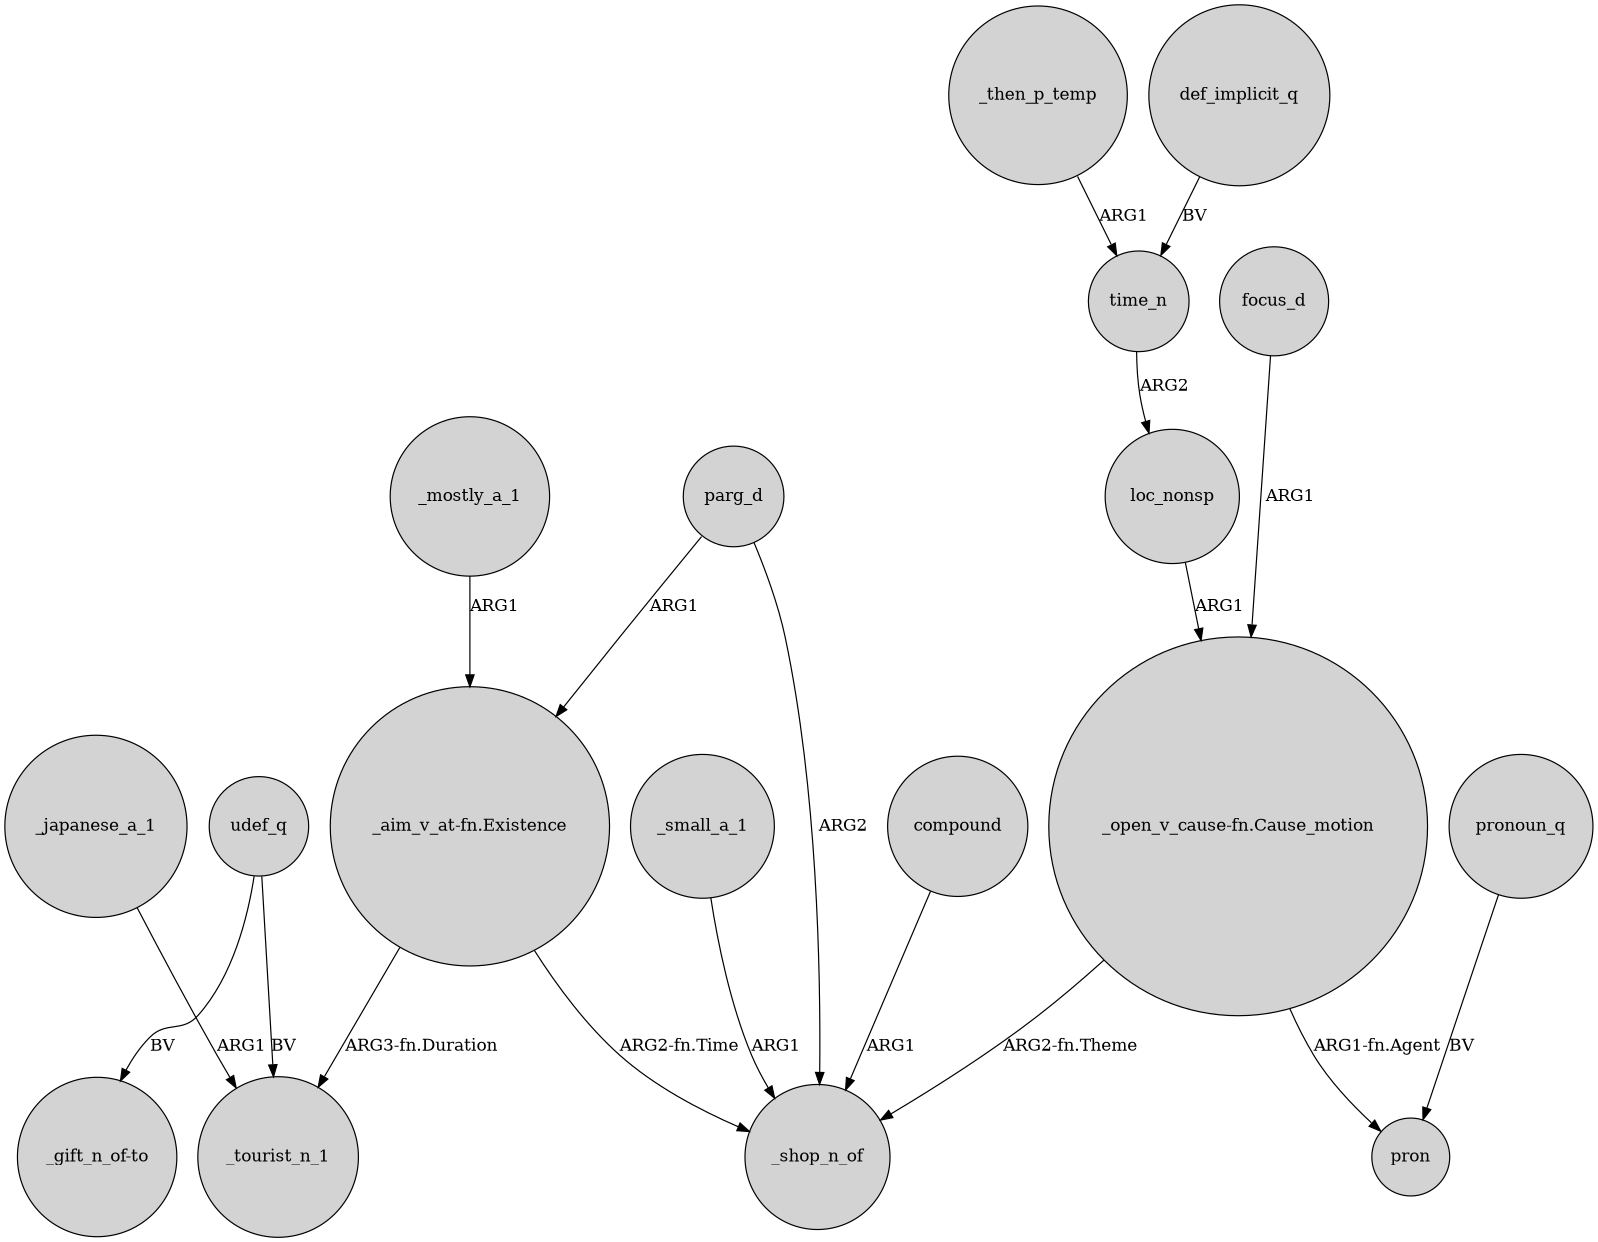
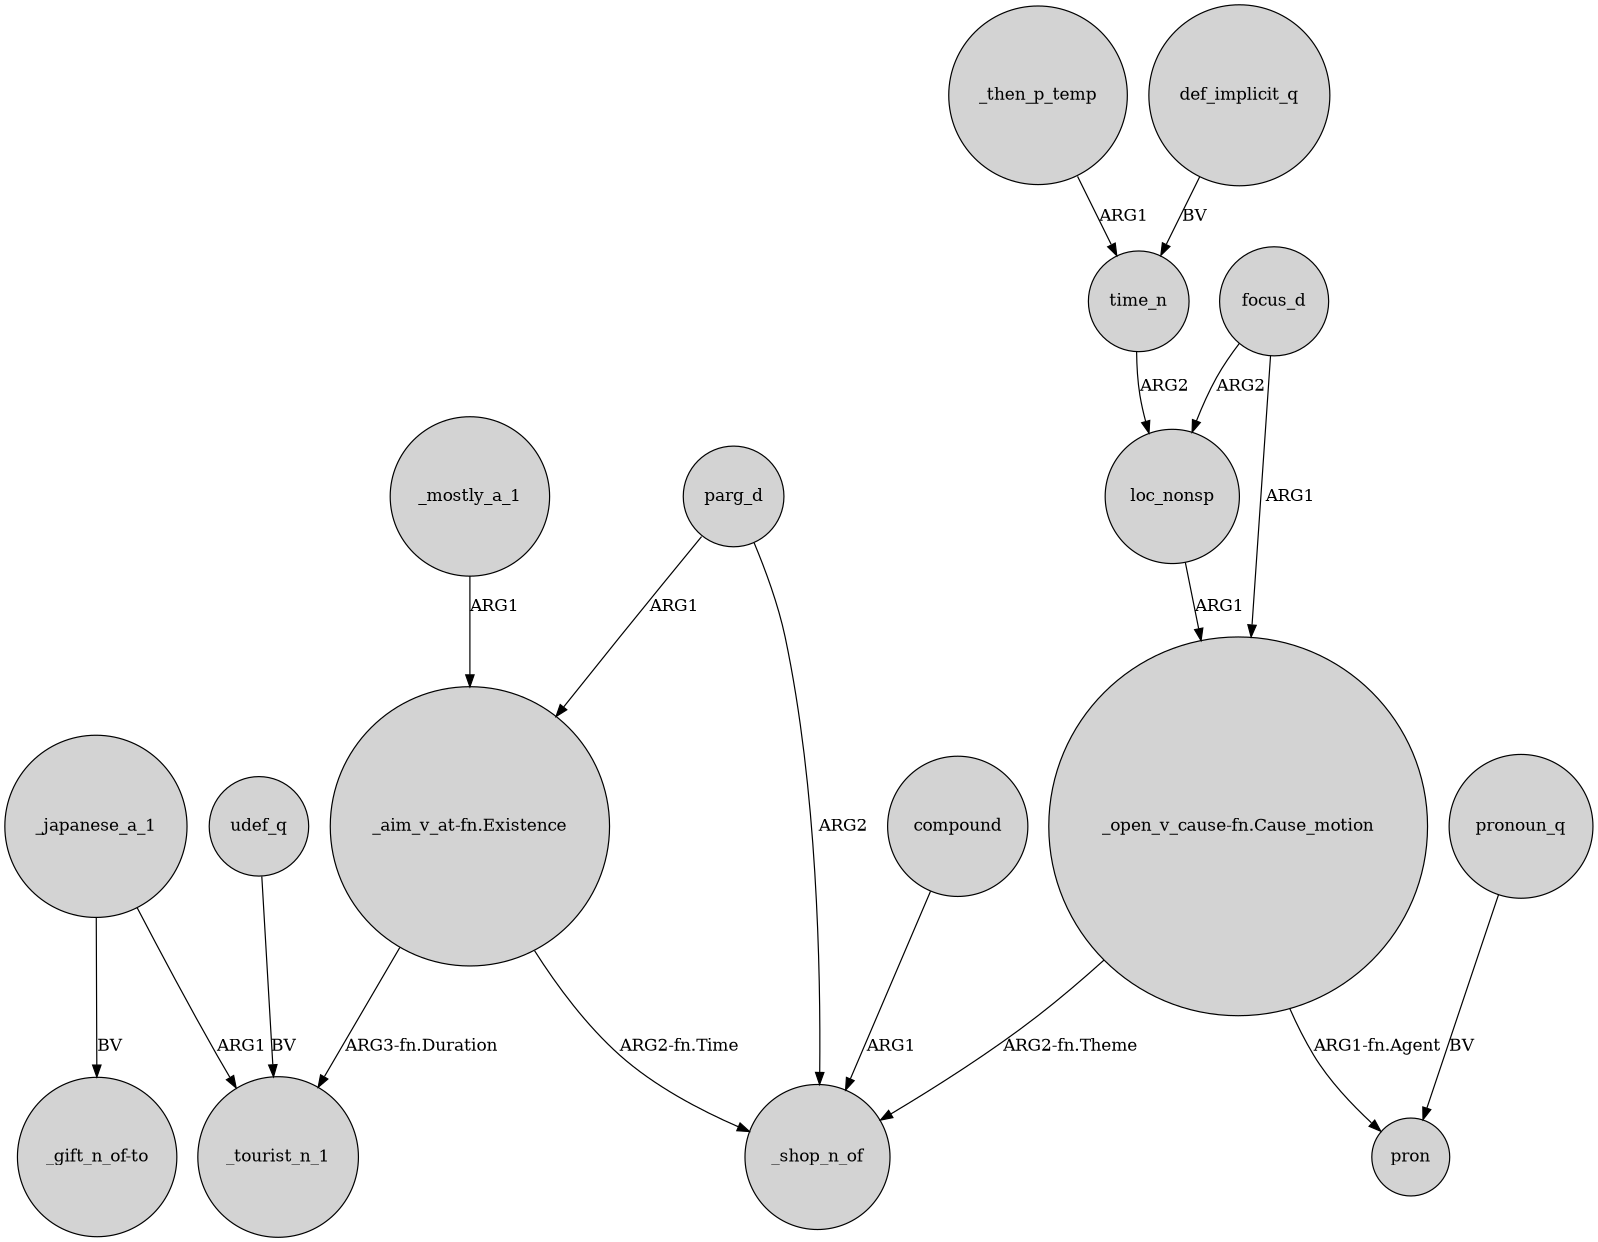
none -> (1215, 381)
(702, 826) -> none
(215, 992) -> (97, 991)
